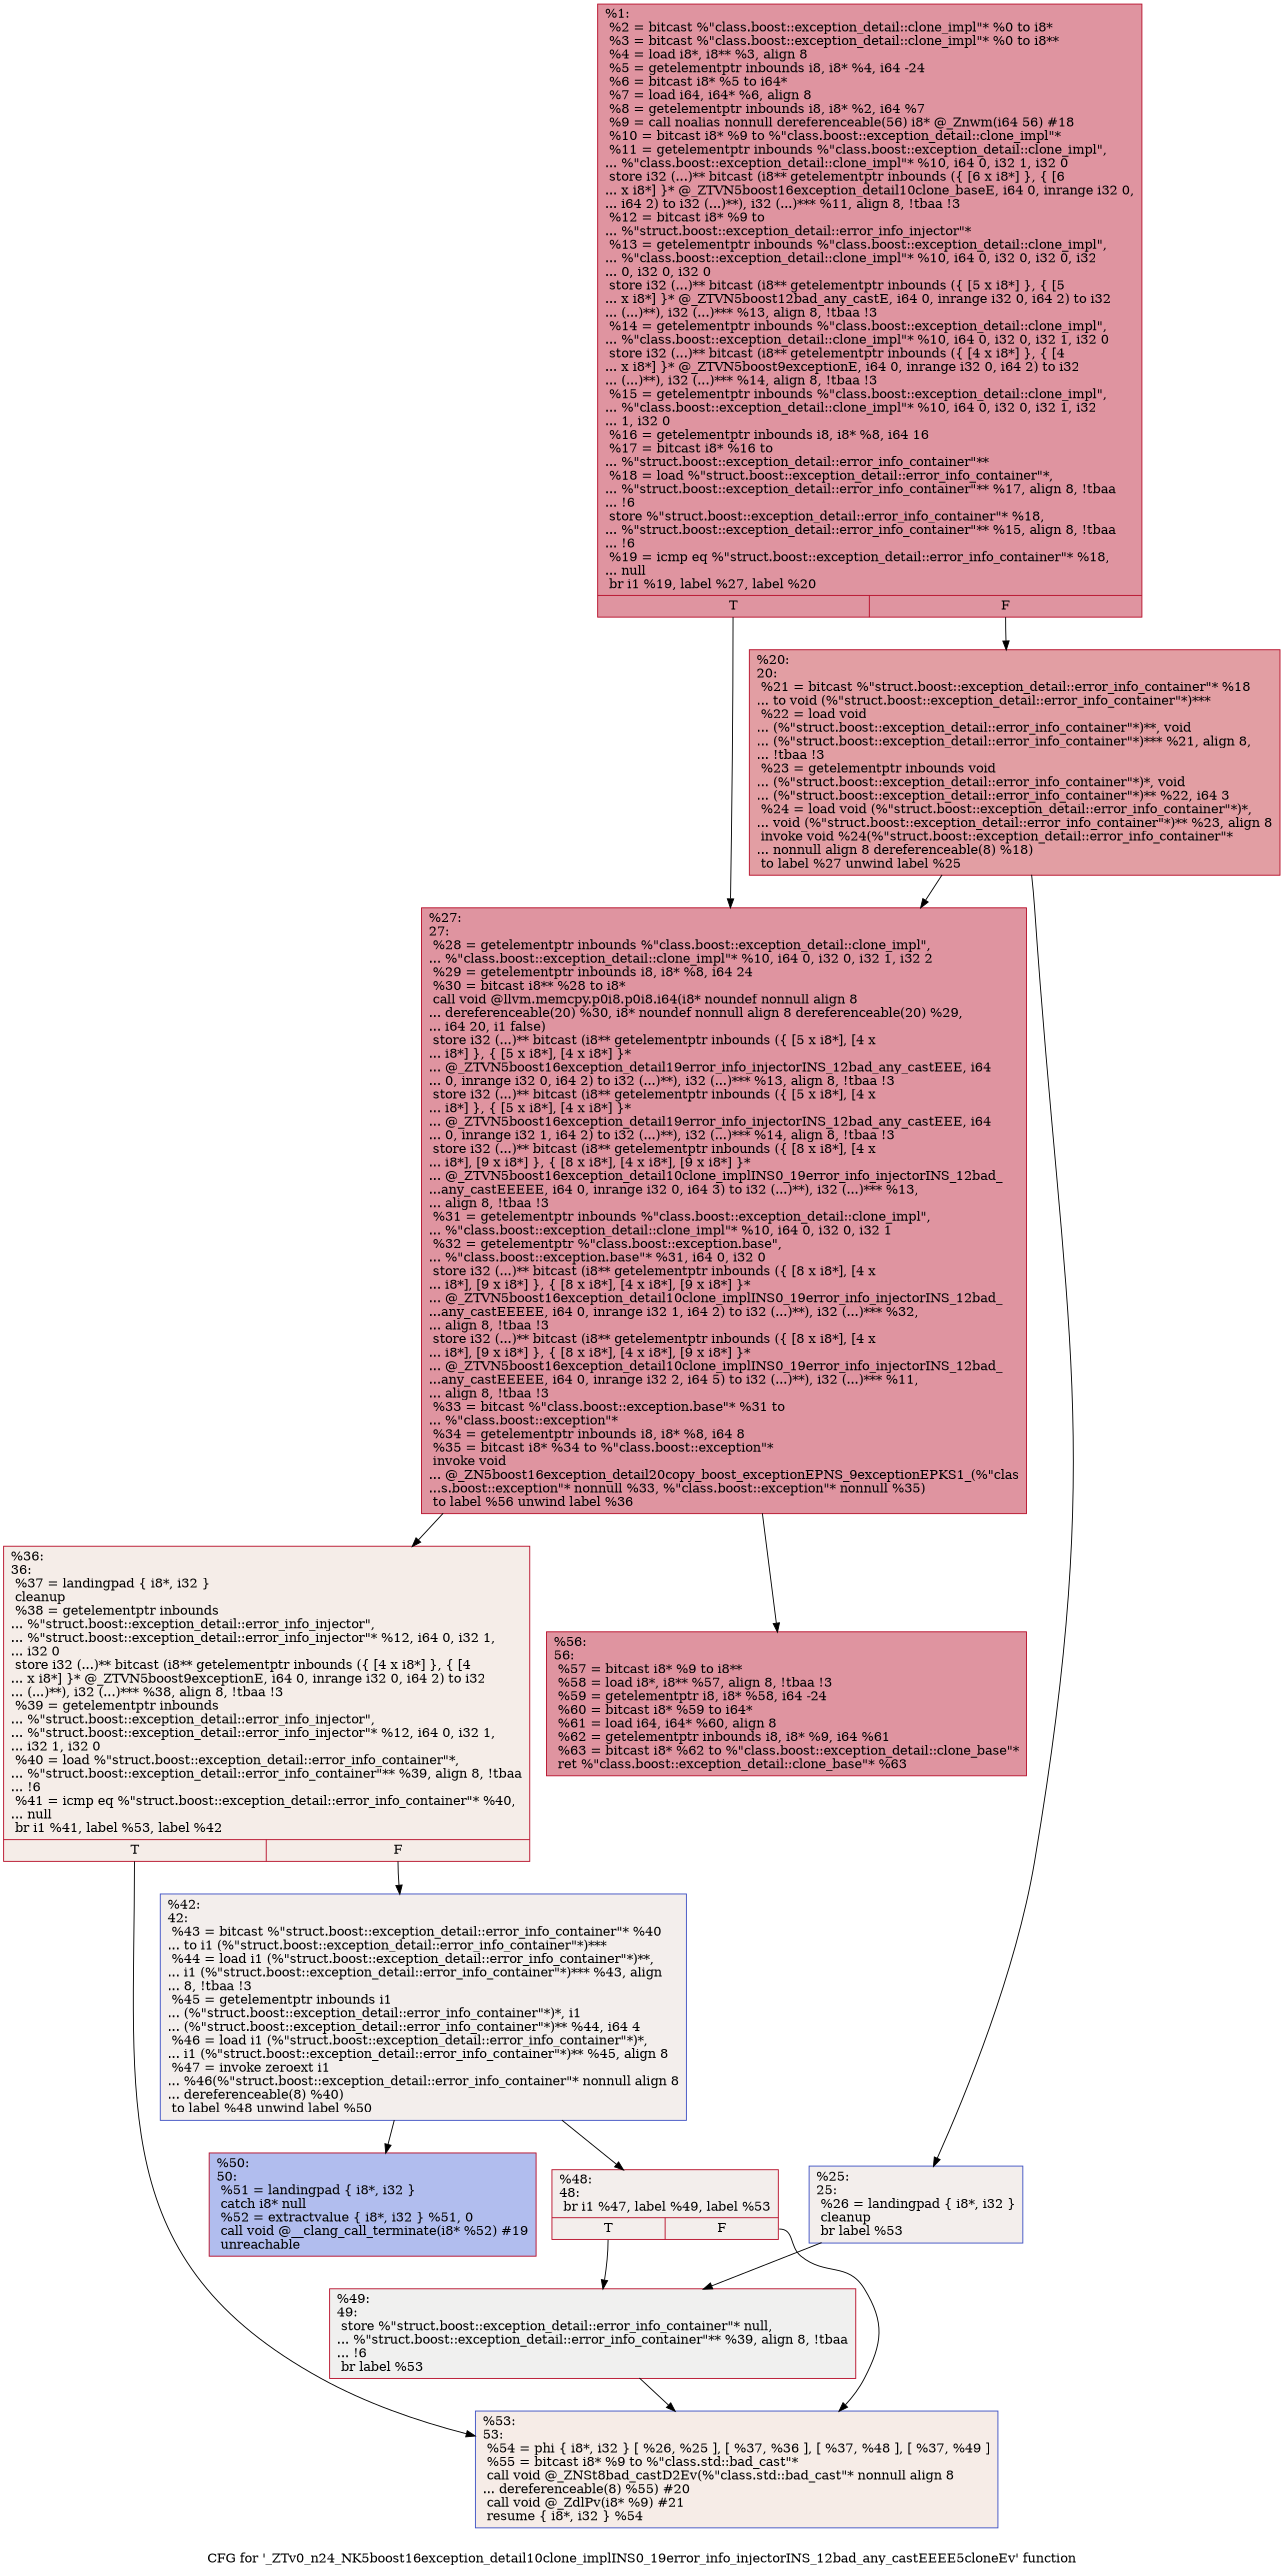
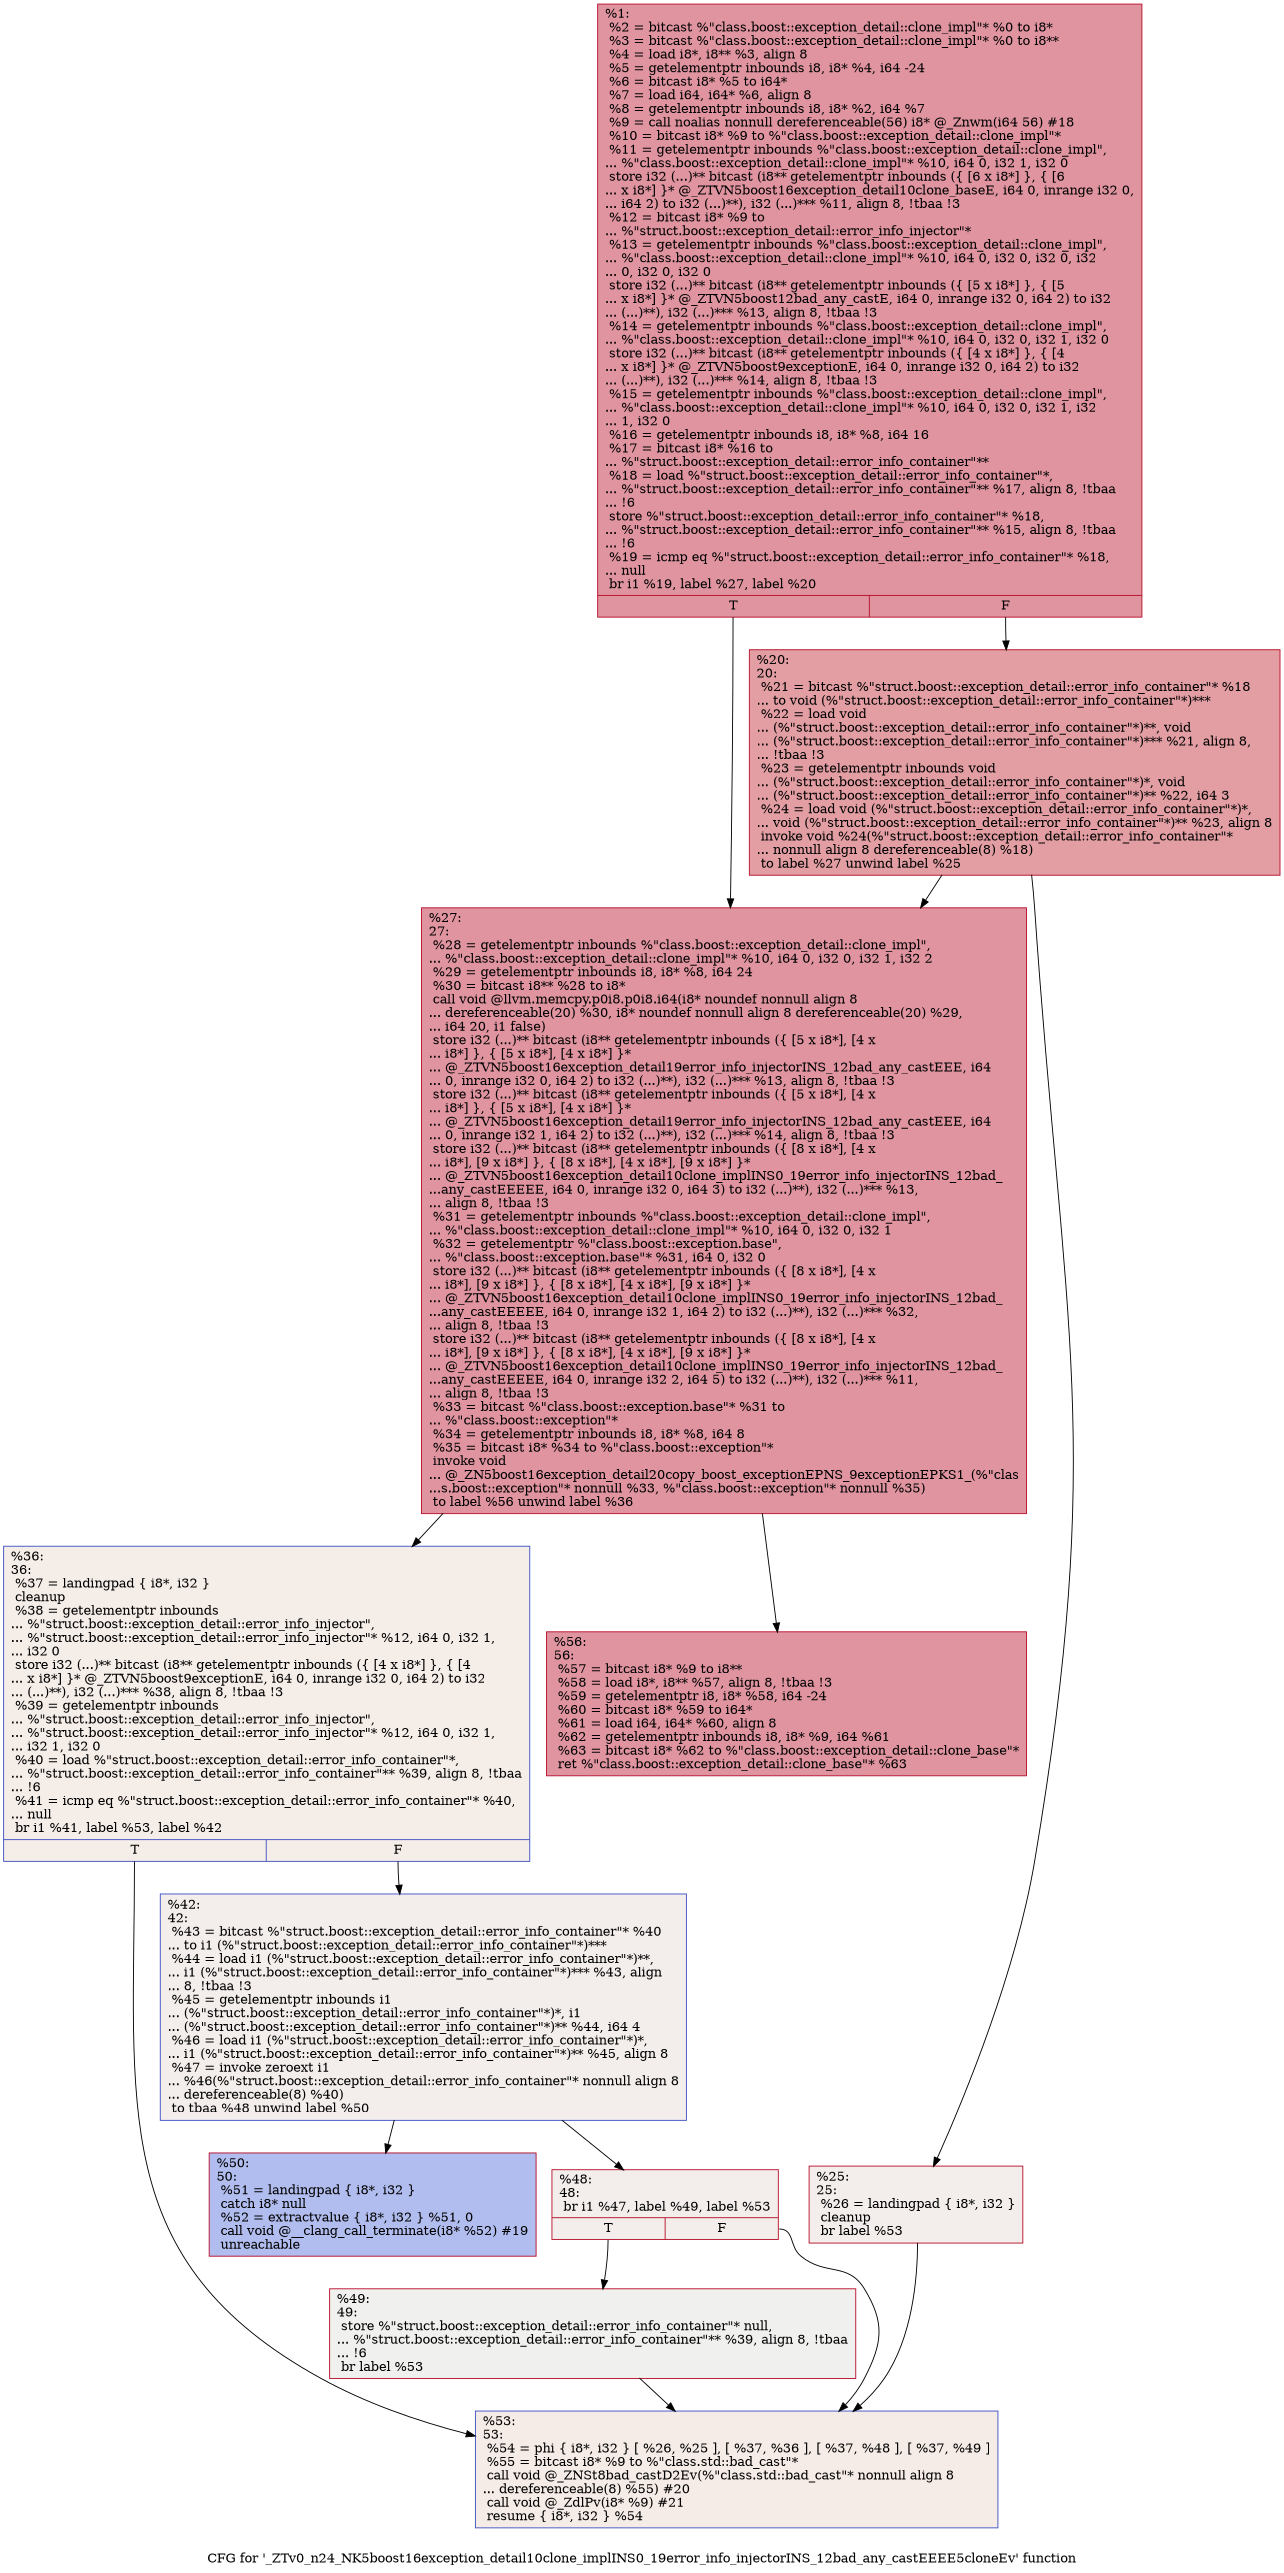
(267, 1704) -> (267, 1704)
(270, 2109) -> (268, 2109)
(916, 2205) -> (916, 2205)
(767, 2264) -> (906, 2331)
